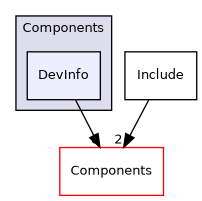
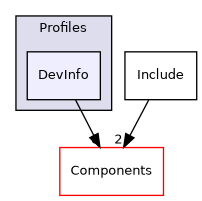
(64, 29) -> (64, 29)
